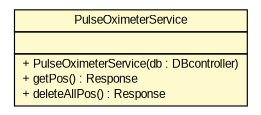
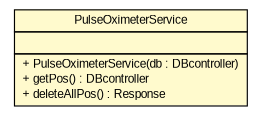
(81, 79) -> (86, 79)
